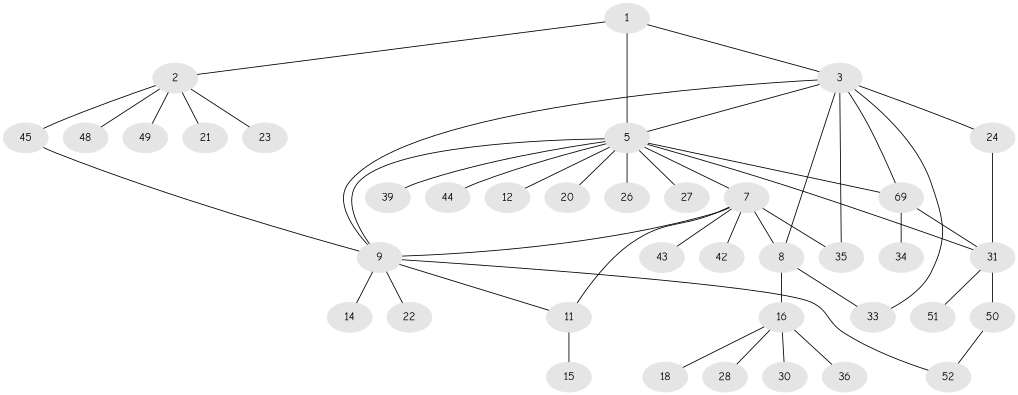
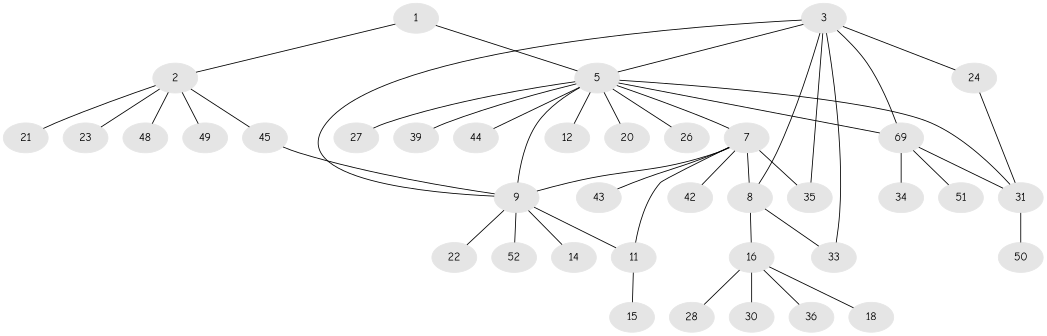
(733, 48) -> none
(963, 287) -> (931, 168)
(970, 347) -> none
